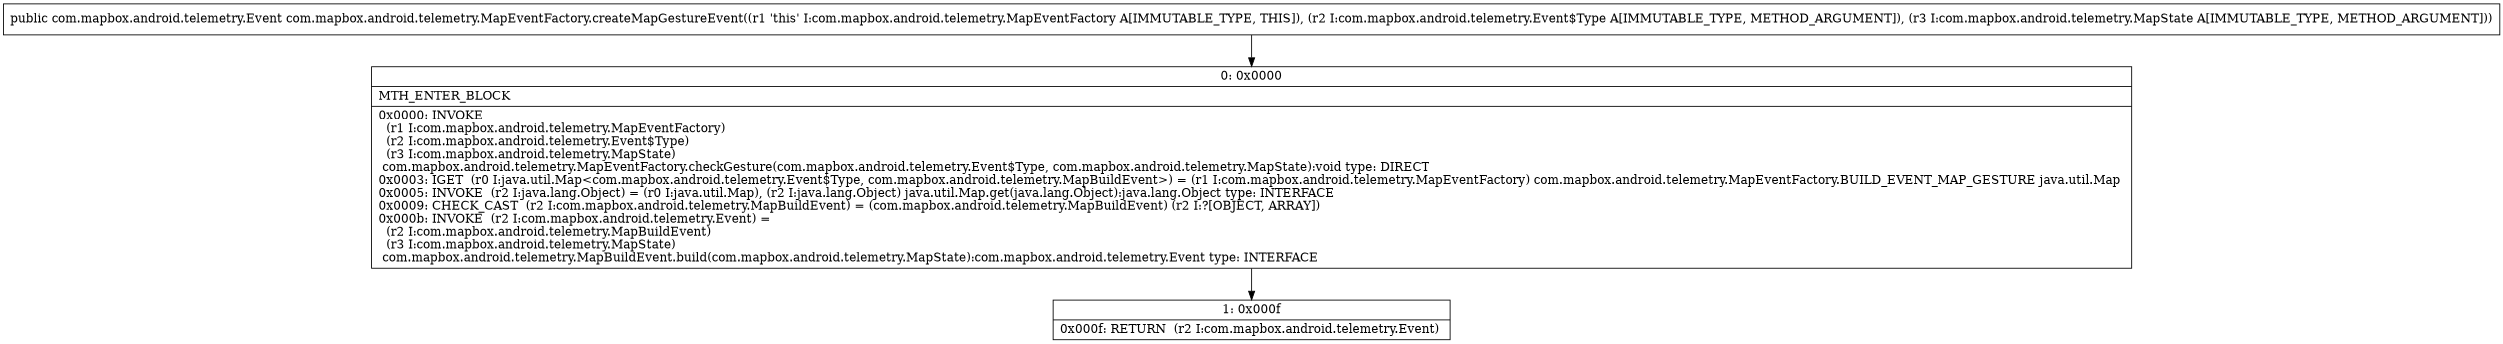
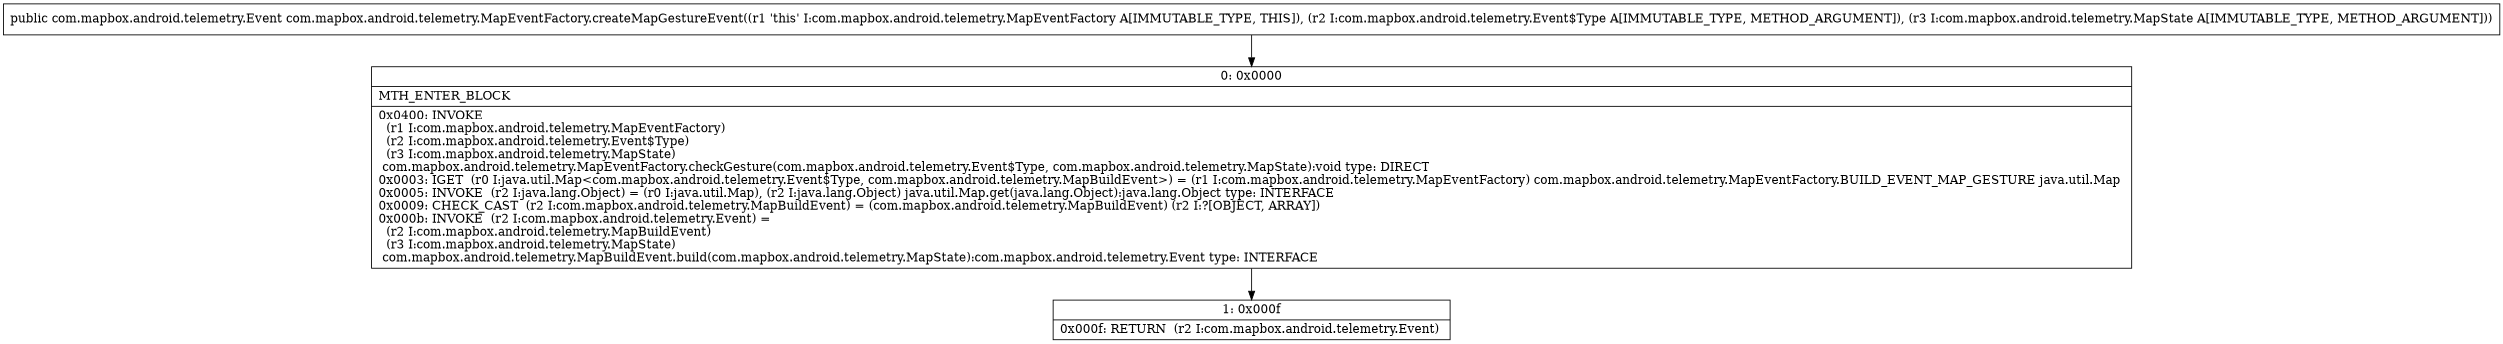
(435, 116) -> (435, 116)
